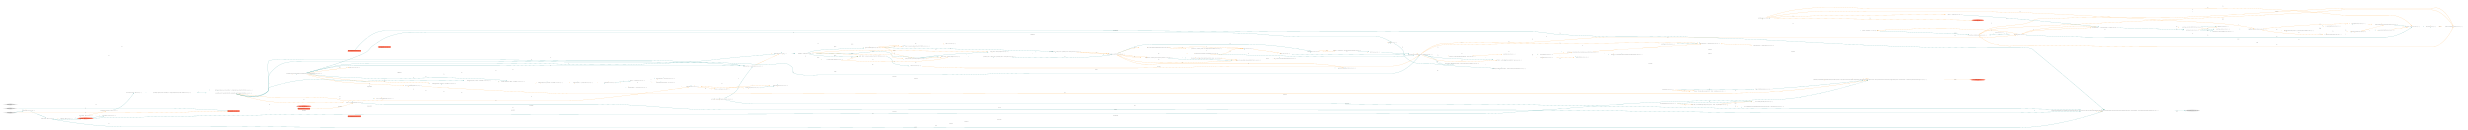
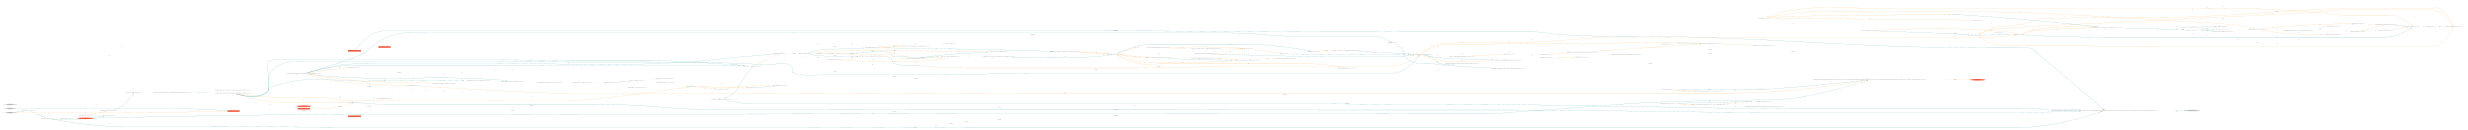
(1978, 20) -> (1978, 20)
